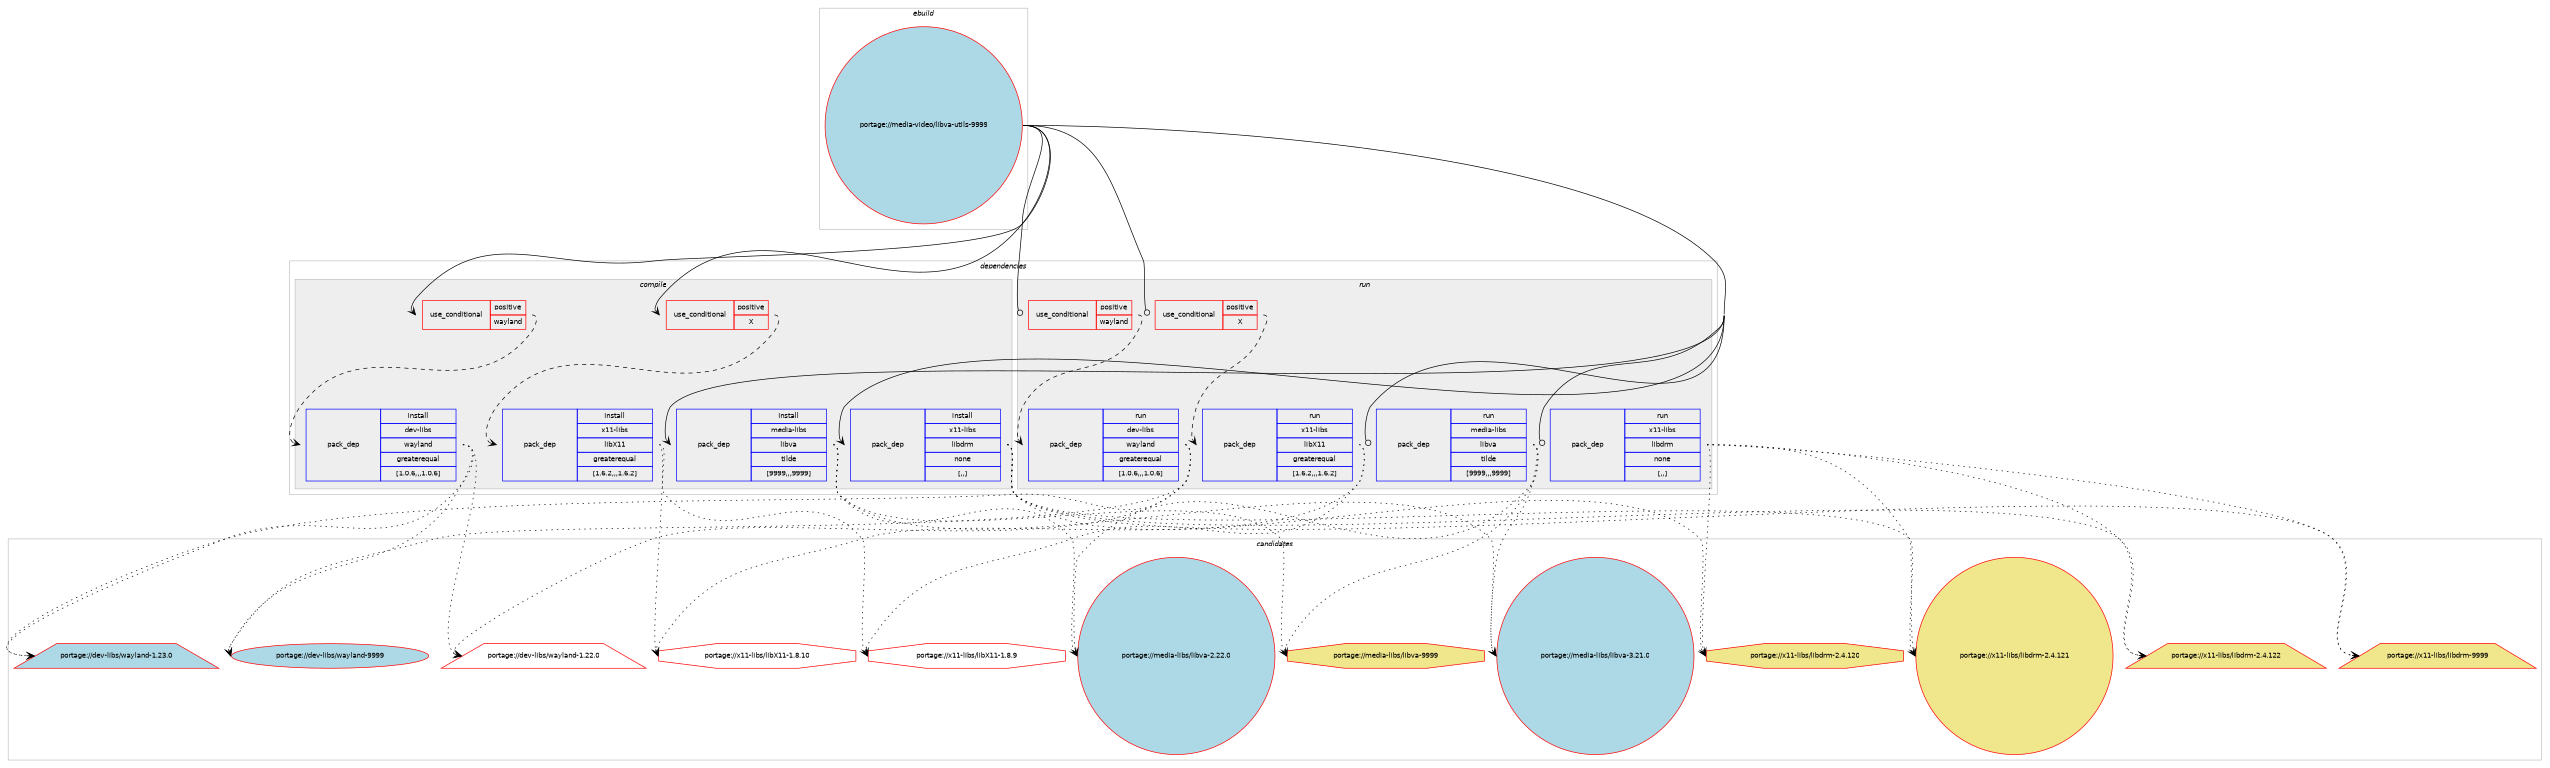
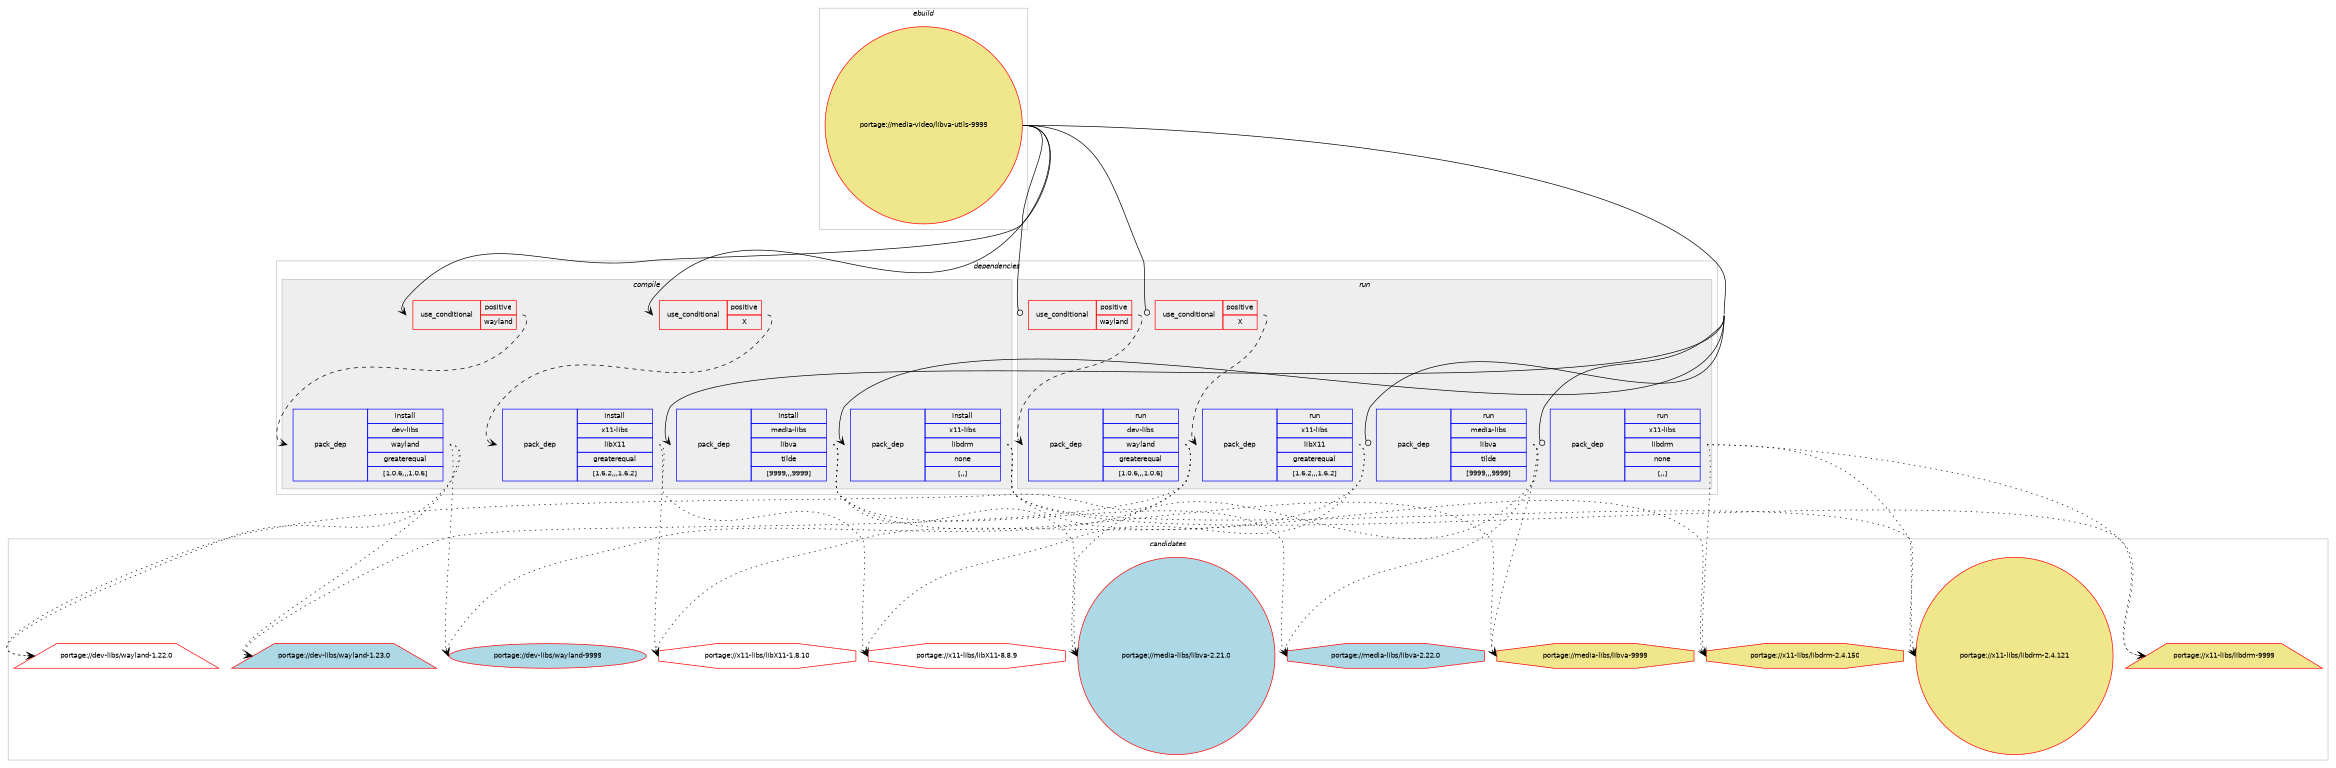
(924, 125) -> (924, 125)
(967, 656) -> (967, 656)
(1176, 656) -> (1386, 656)
(1595, 656) -> (1176, 656)
(1805, 656) -> (1805, 656)
(2226, 656) -> none
